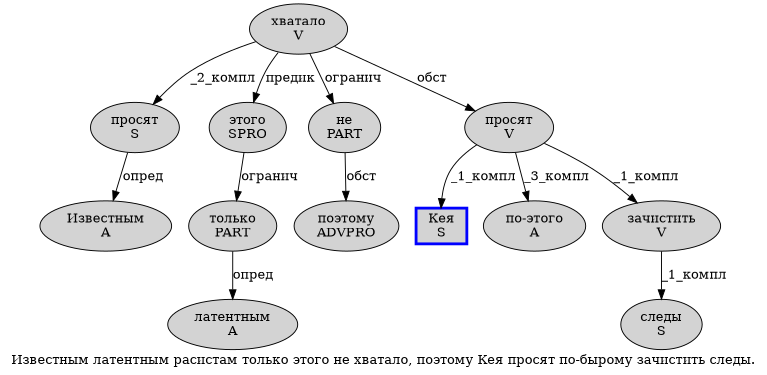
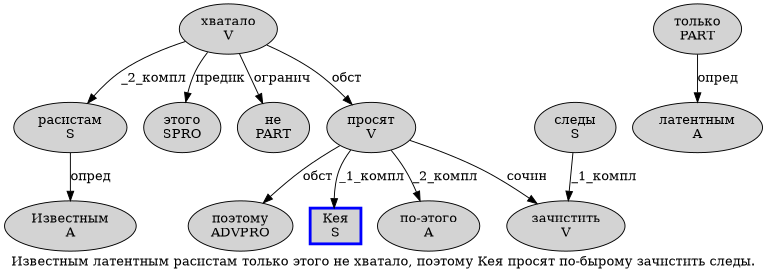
(135, 128) -> (70, 128)
(241, 172) -> none
(345, 172) -> (303, 169)
(557, 177) -> (446, 177)
(646, 177) -> (527, 177)
(661, 270) -> (571, 172)
